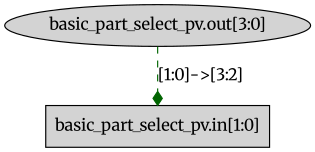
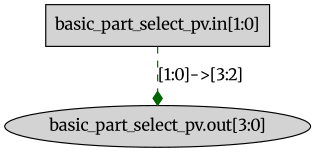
(158, 69) -> (158, 69)
